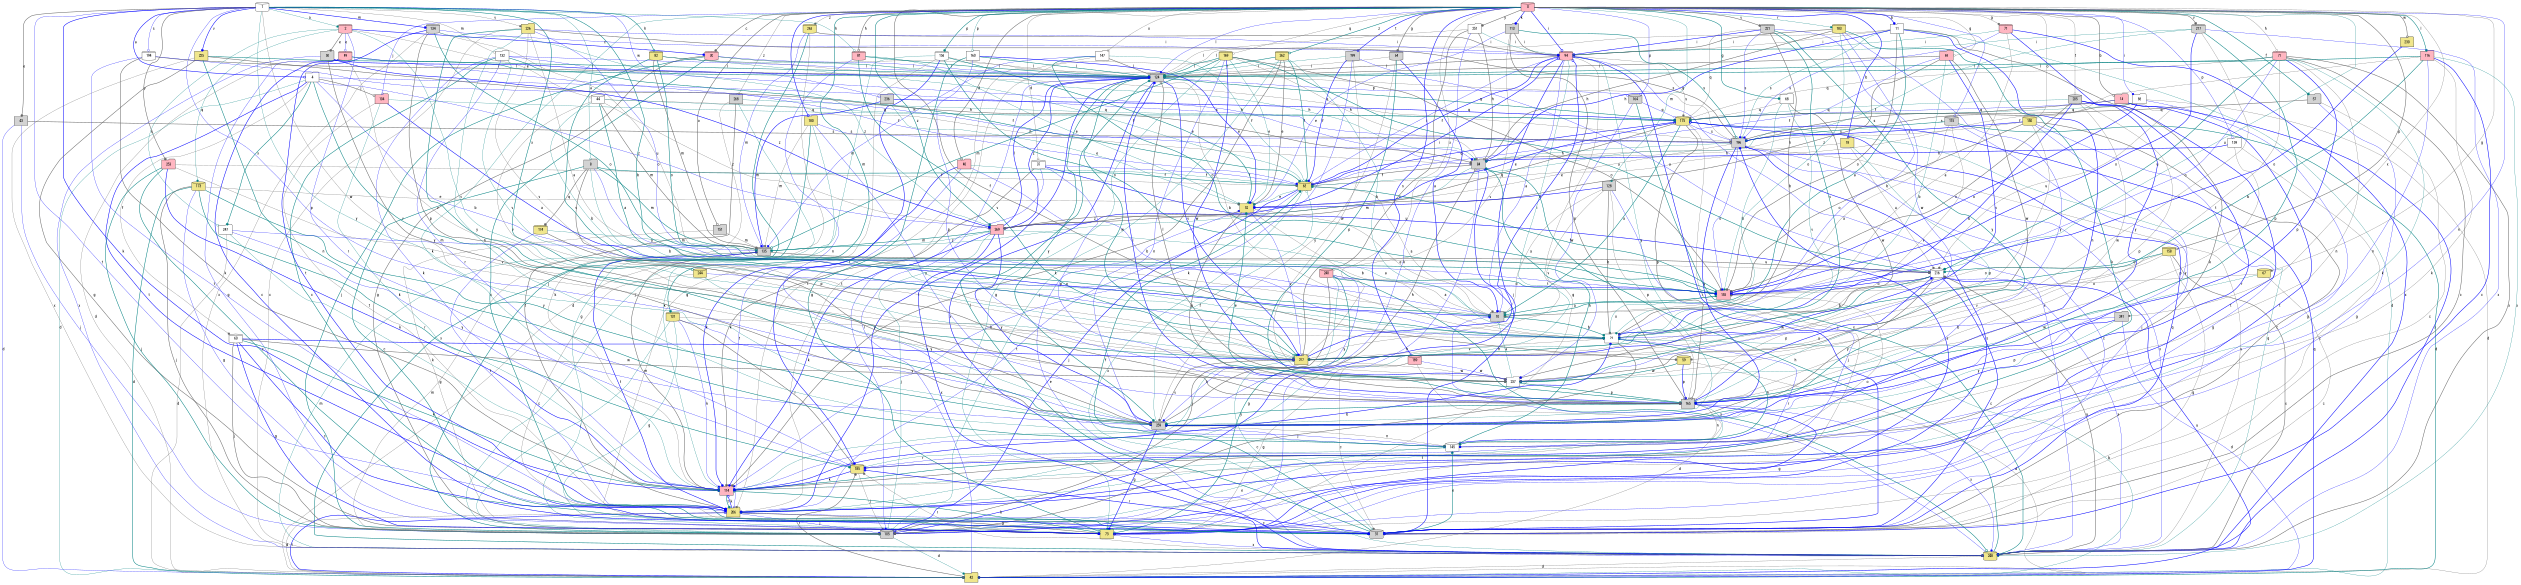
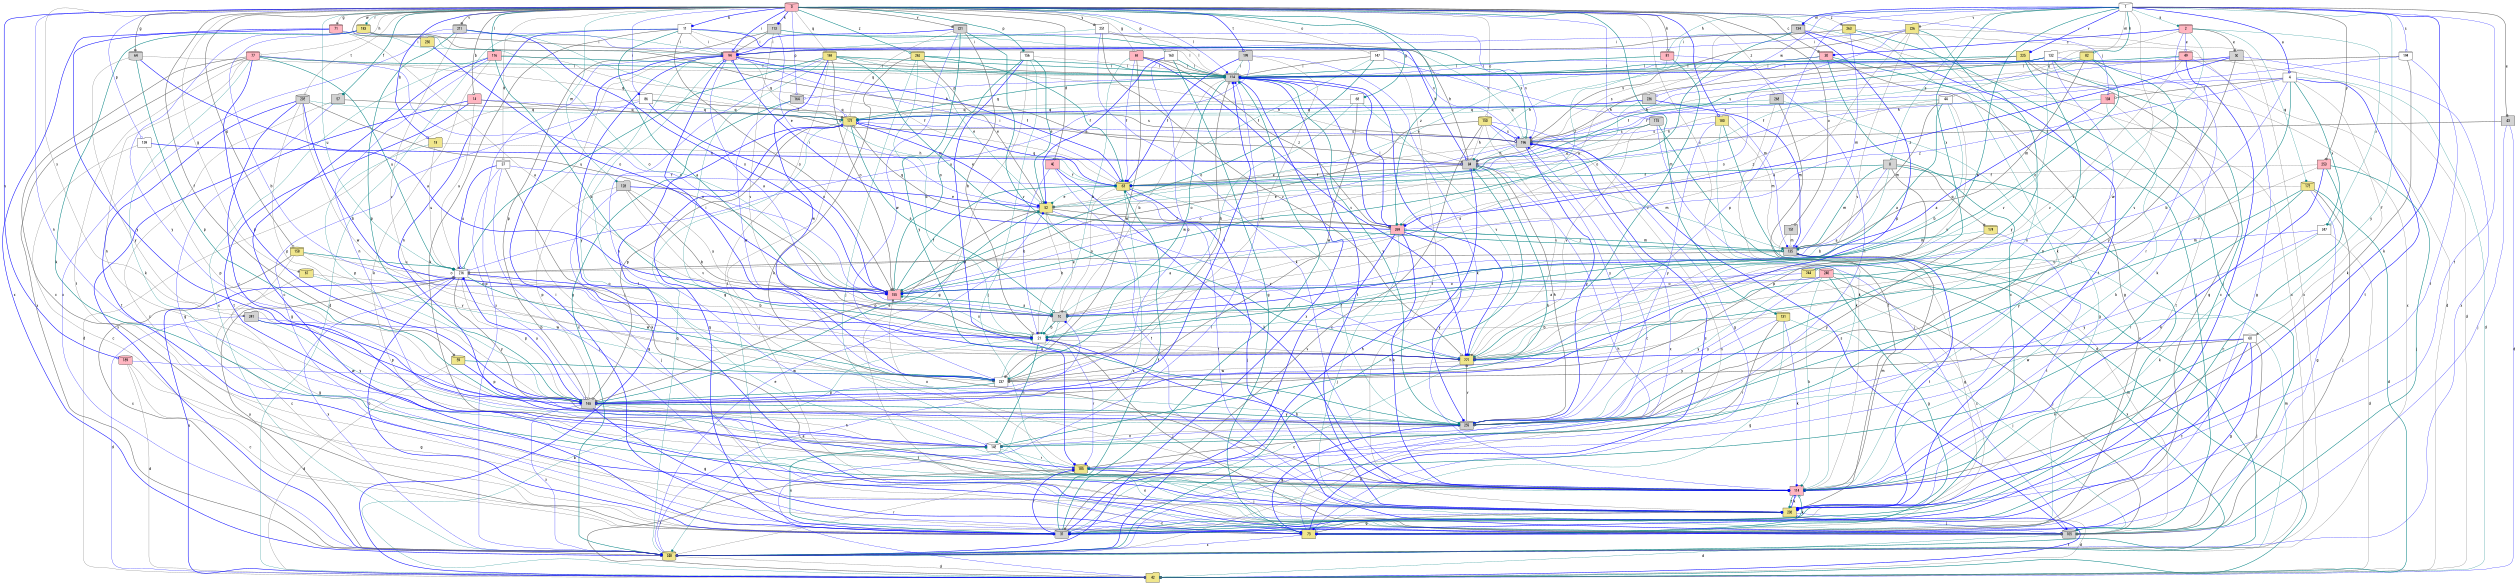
(2048, 293) -> (697, 489)
(952, 342) -> (1606, 338)
(1984, 476) -> (1425, 438)
